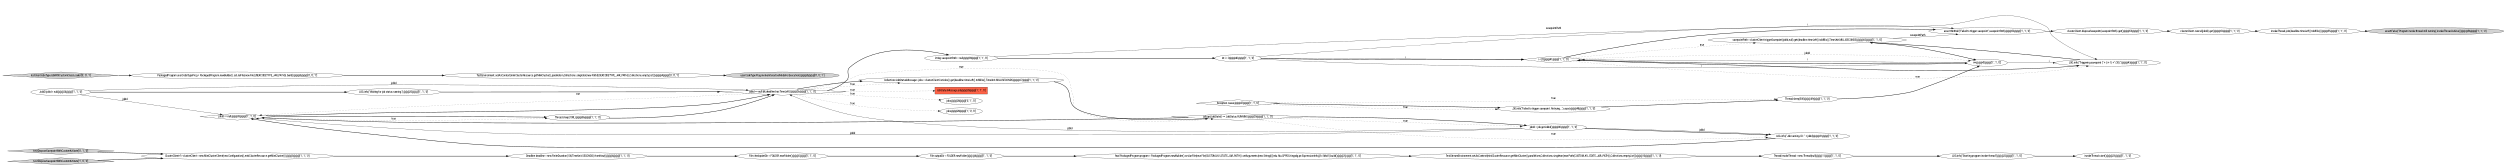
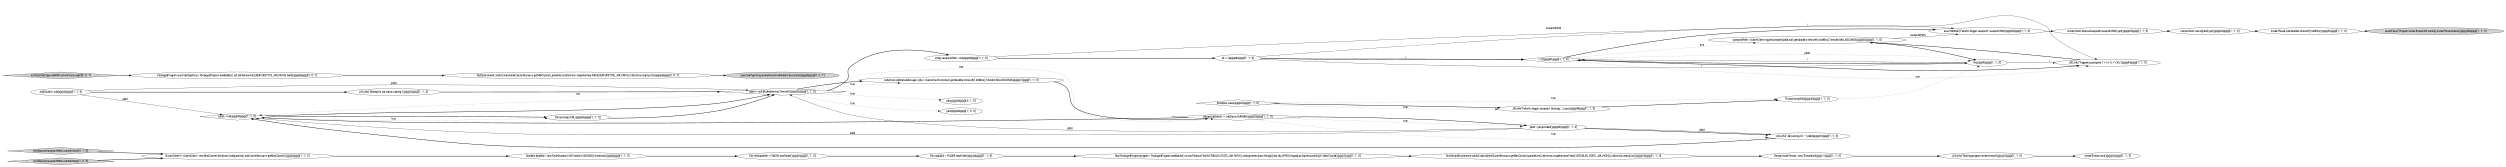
(961, 91) -> none
(1910, 92) -> (1910, 92)
